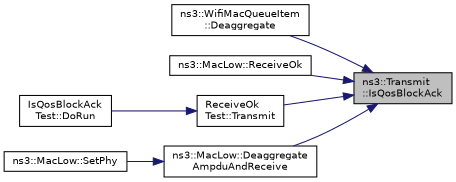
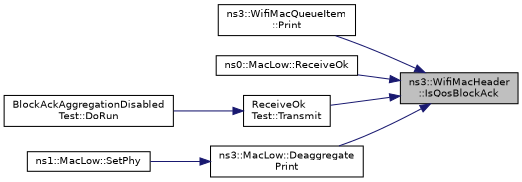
(240, 20) -> (287, 20)
(240, 66) -> (287, 66)
(403, 88) -> (459, 88)
(66, 111) -> (89, 111)
(66, 161) -> (89, 161)
(240, 161) -> (287, 161)
